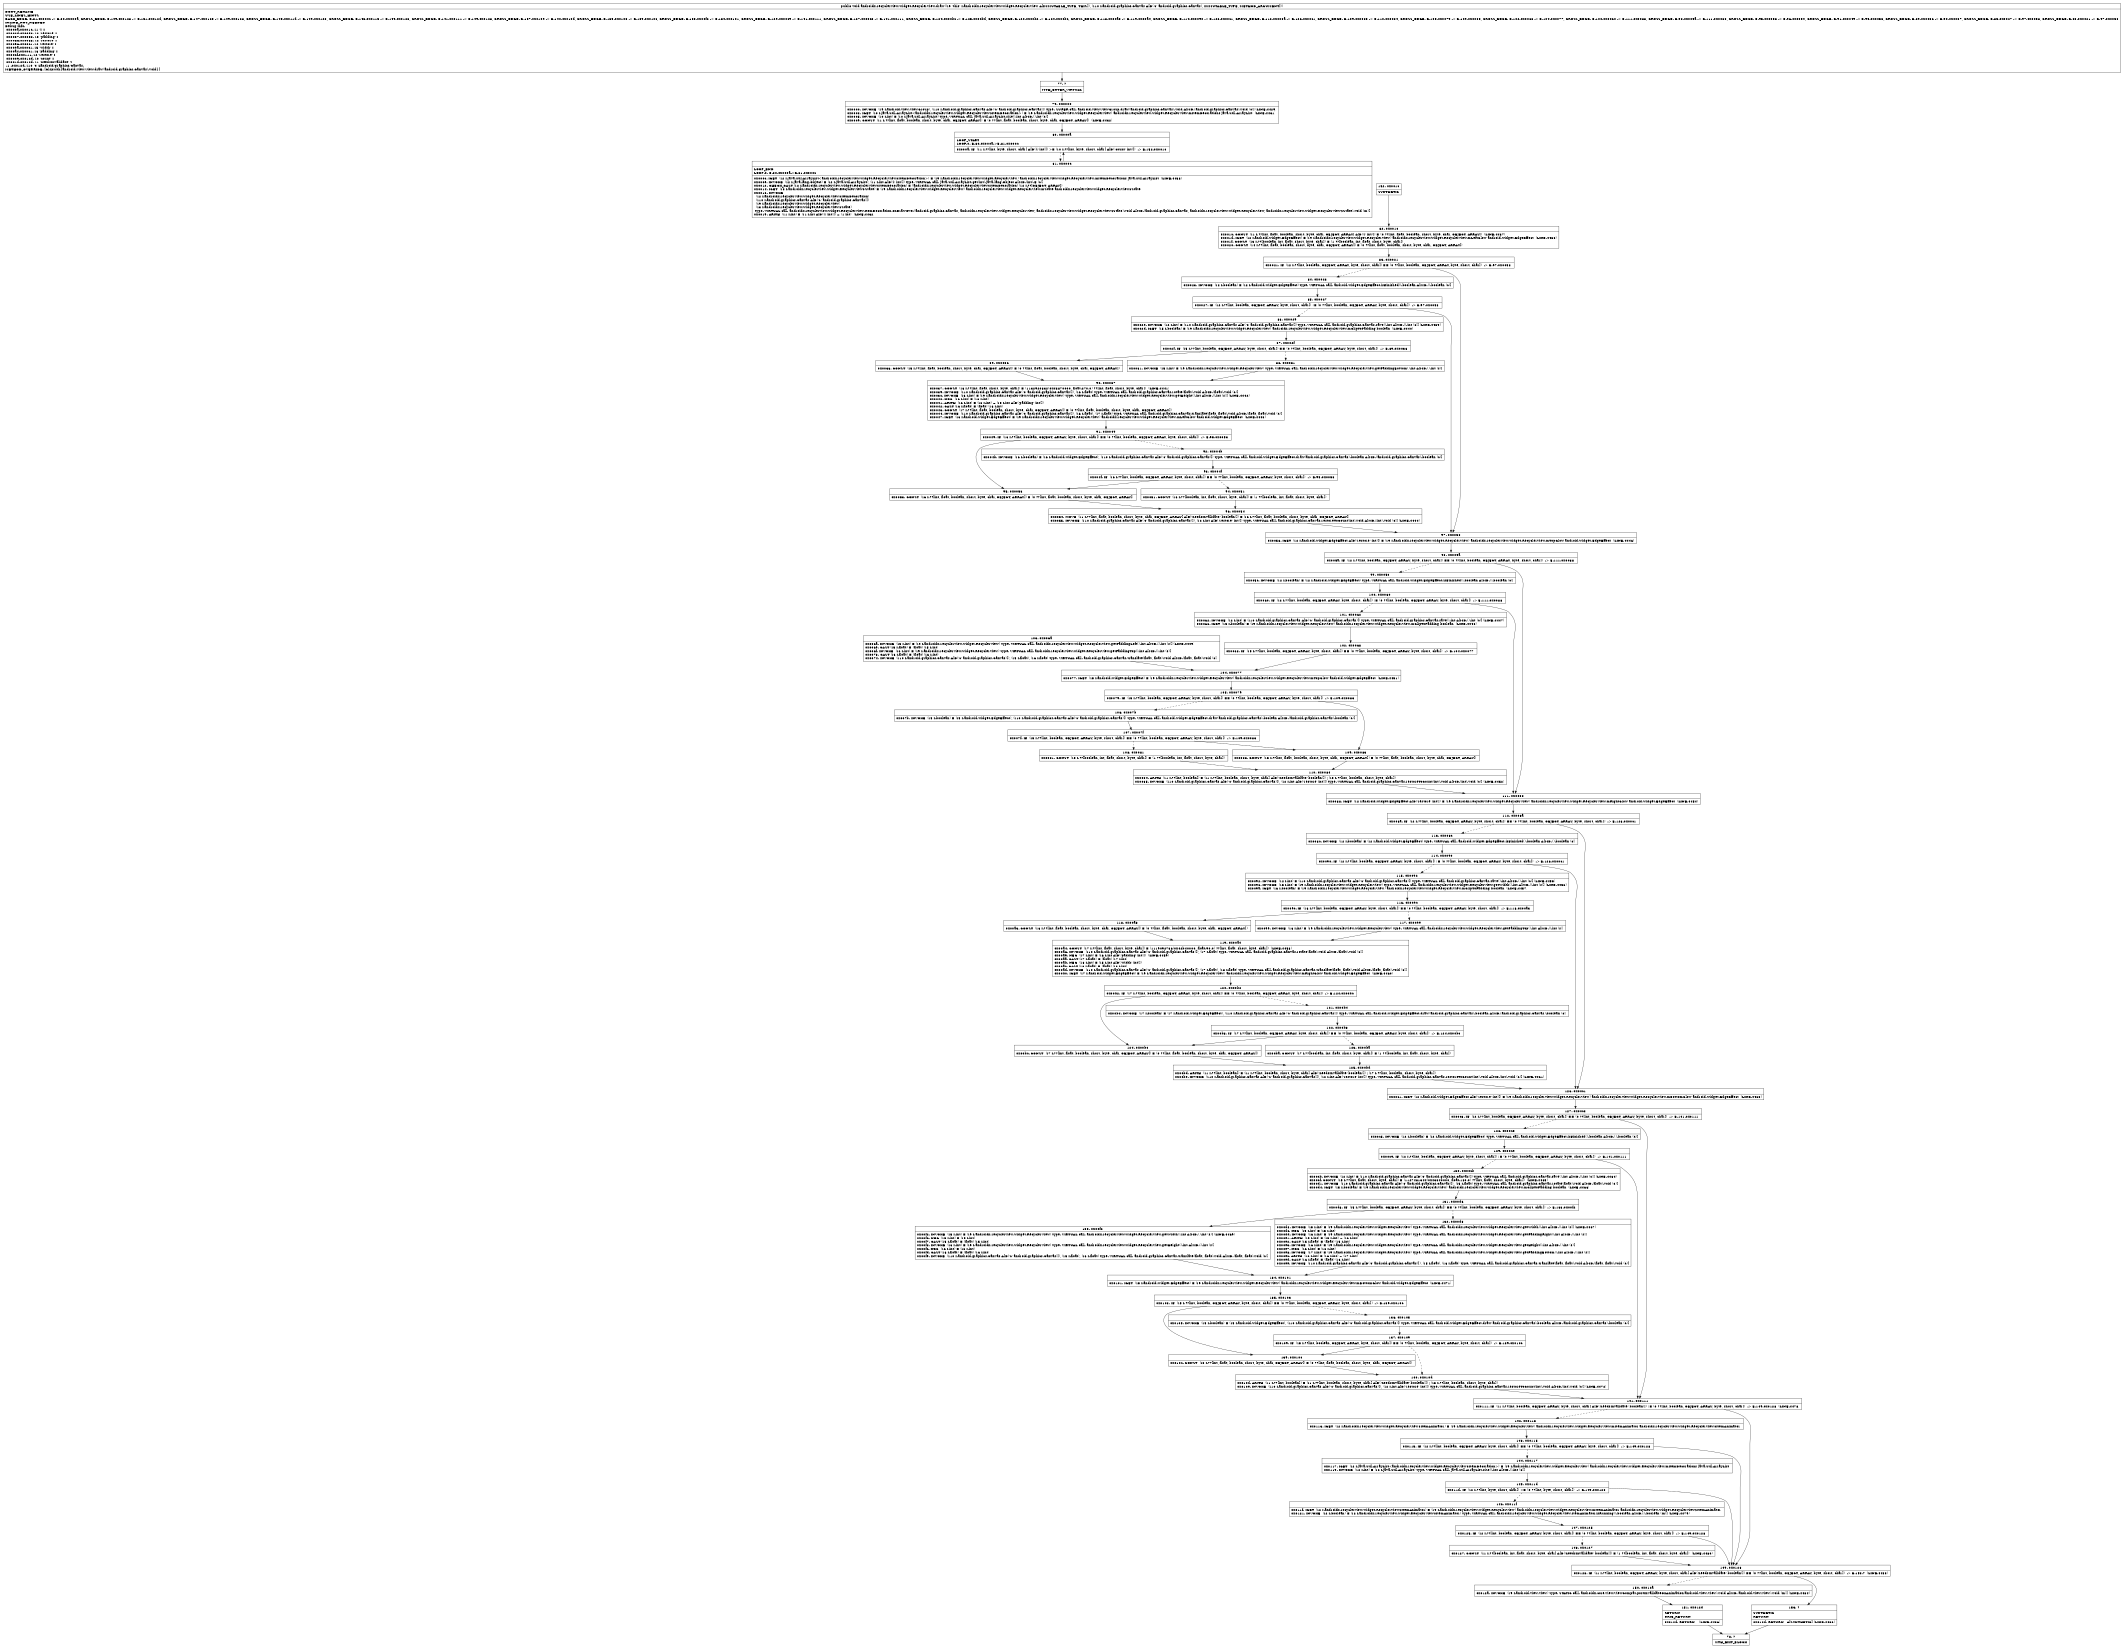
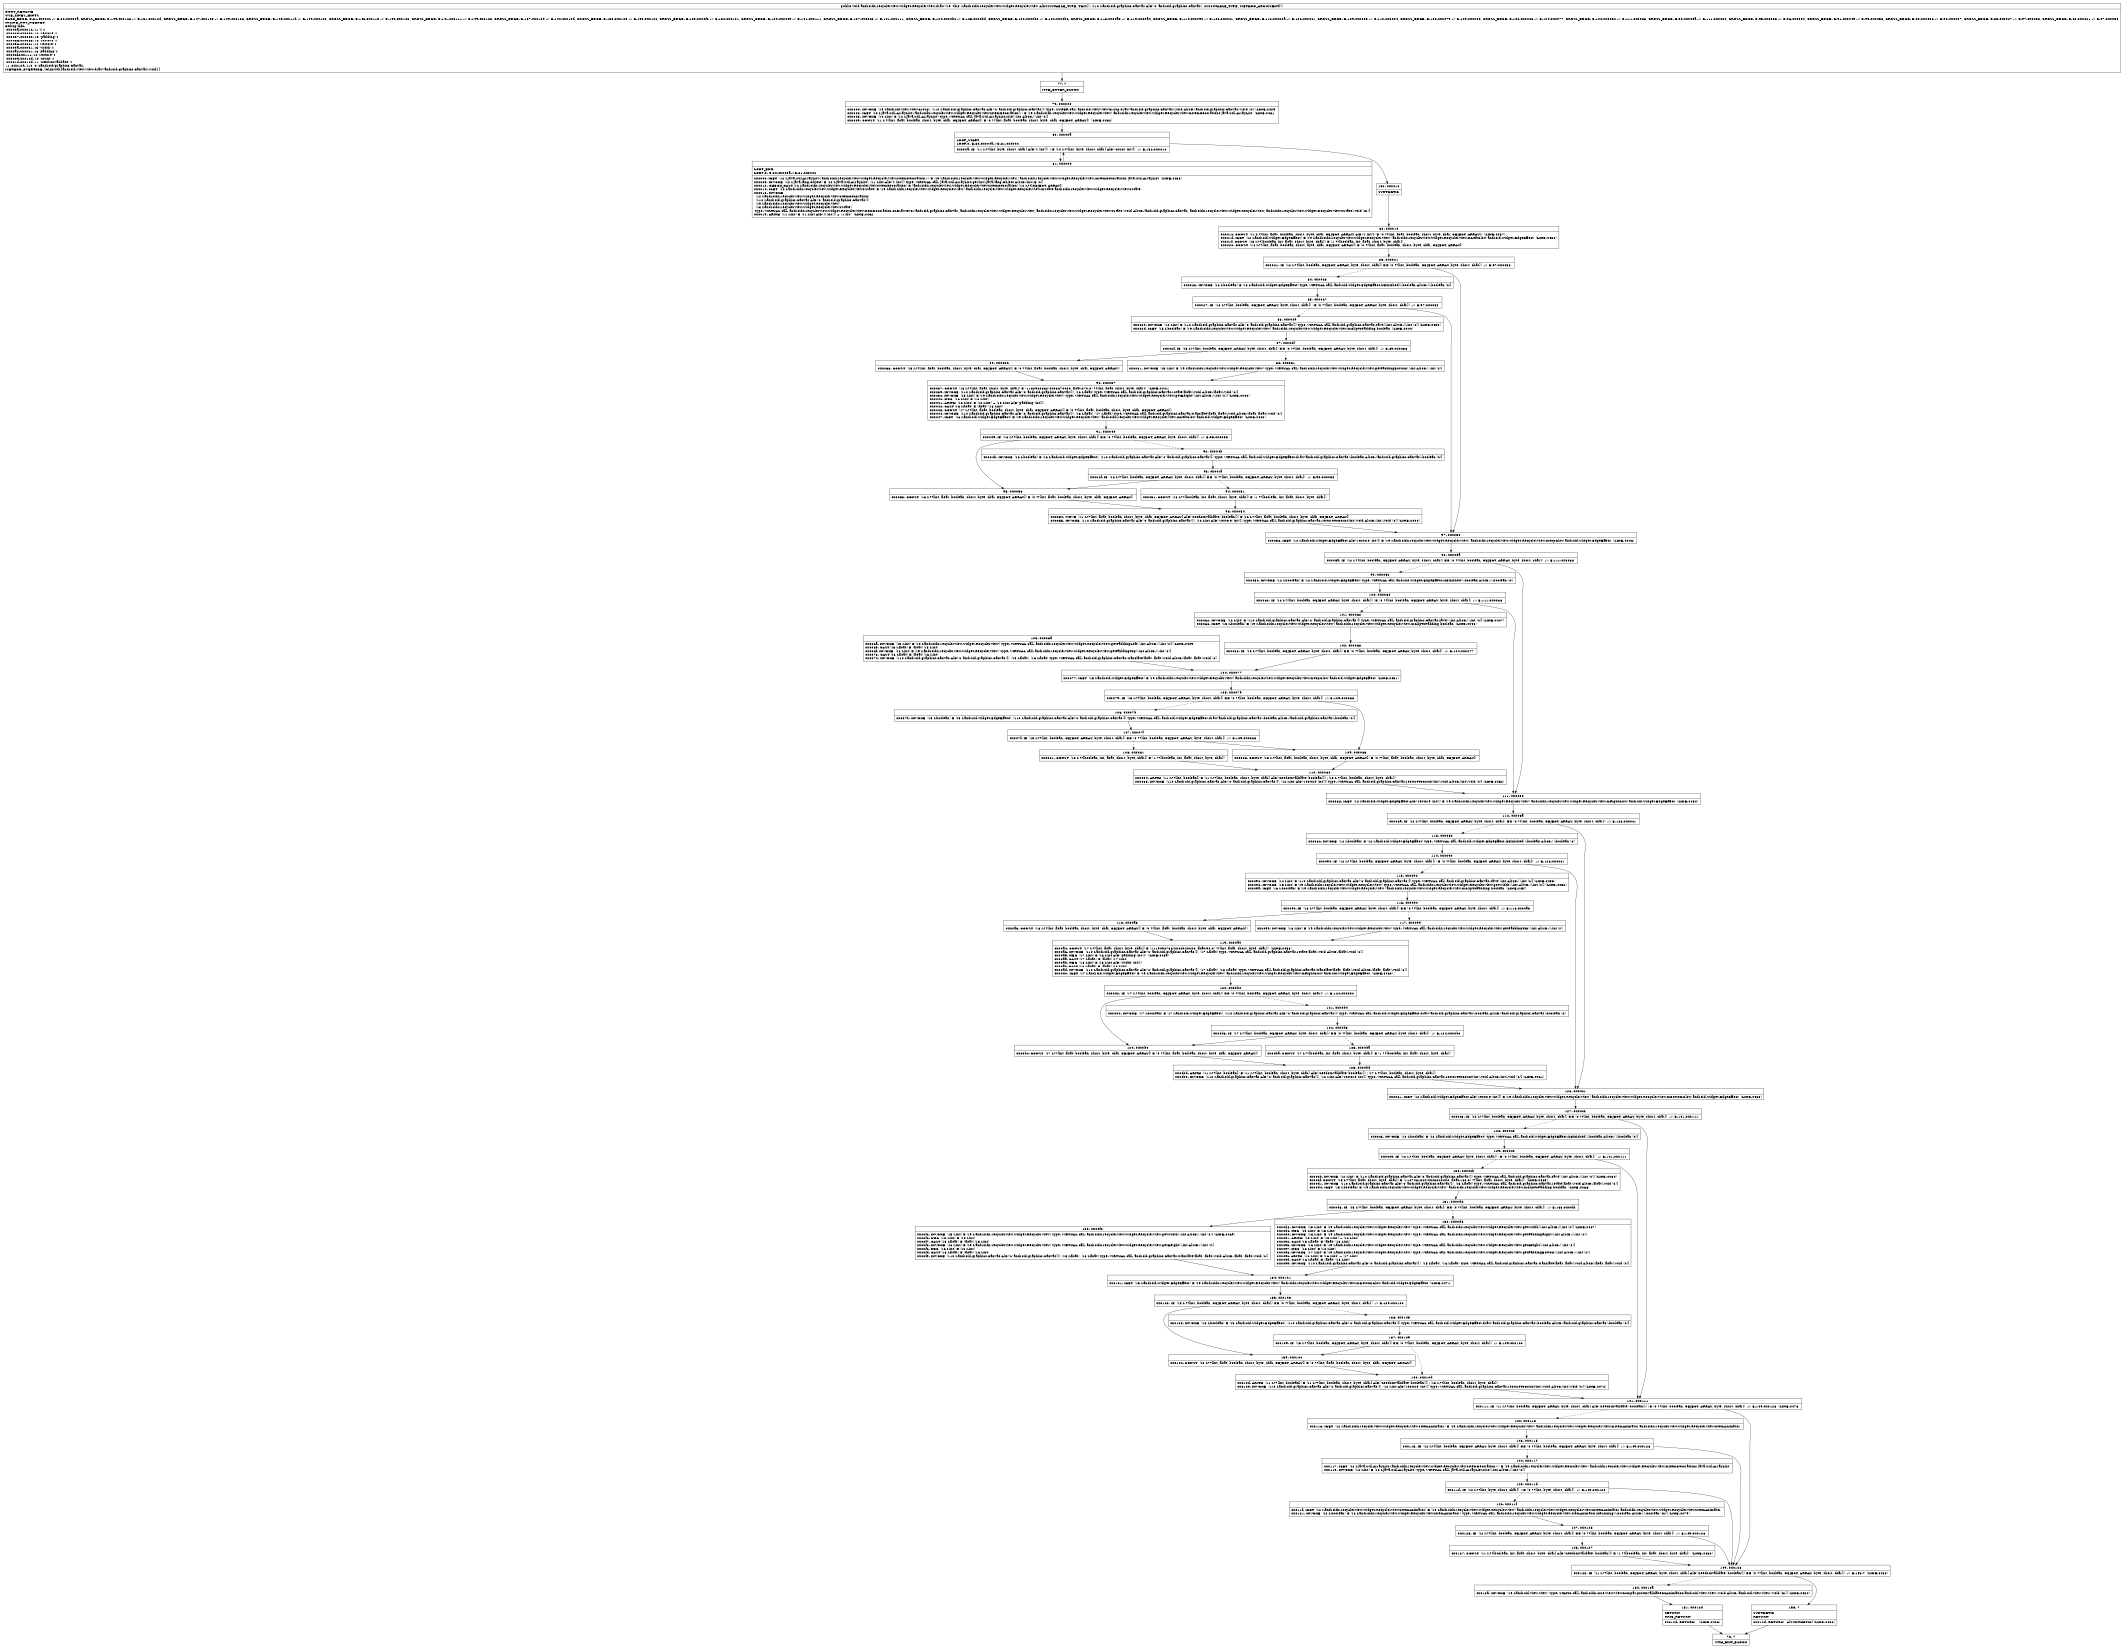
(1062, 90) -> (1061, 90)
none -> (1285, 148)
